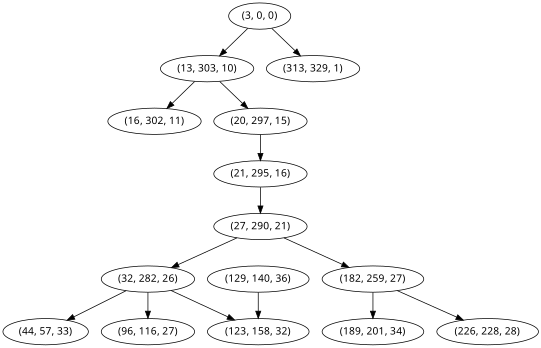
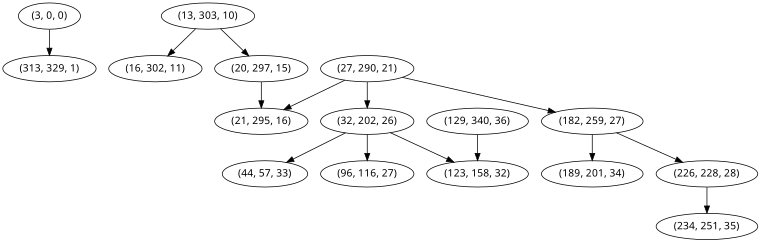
(236, 40) -> none
(260, 197) -> (318, 93)
none -> (707, 226)
(148, 279) -> (367, 121)
(258, 279) -> (478, 121)
